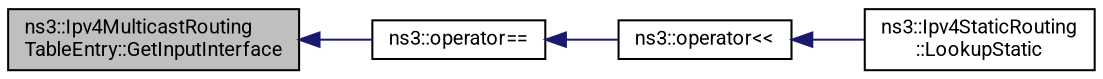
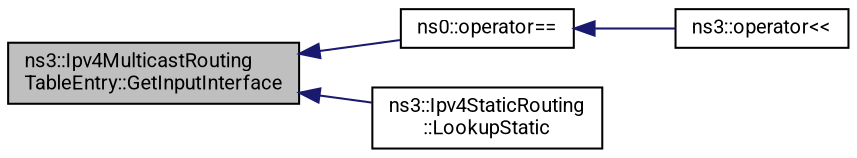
(459, 40) -> (487, 28)
(838, 40) -> (346, 99)
